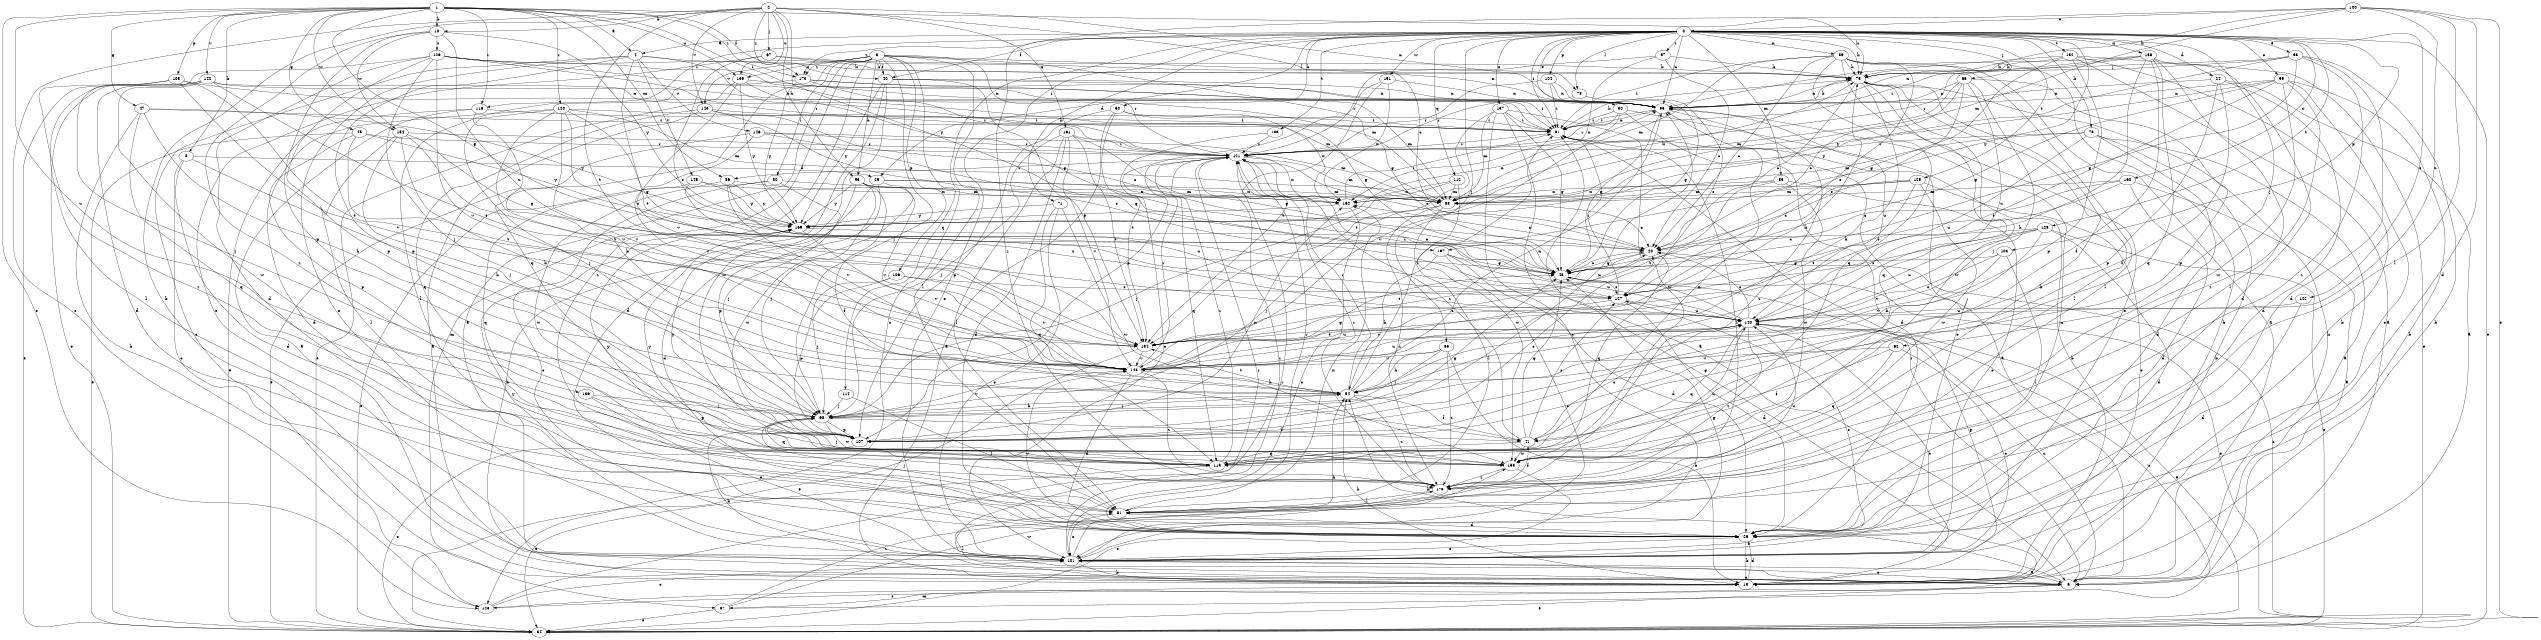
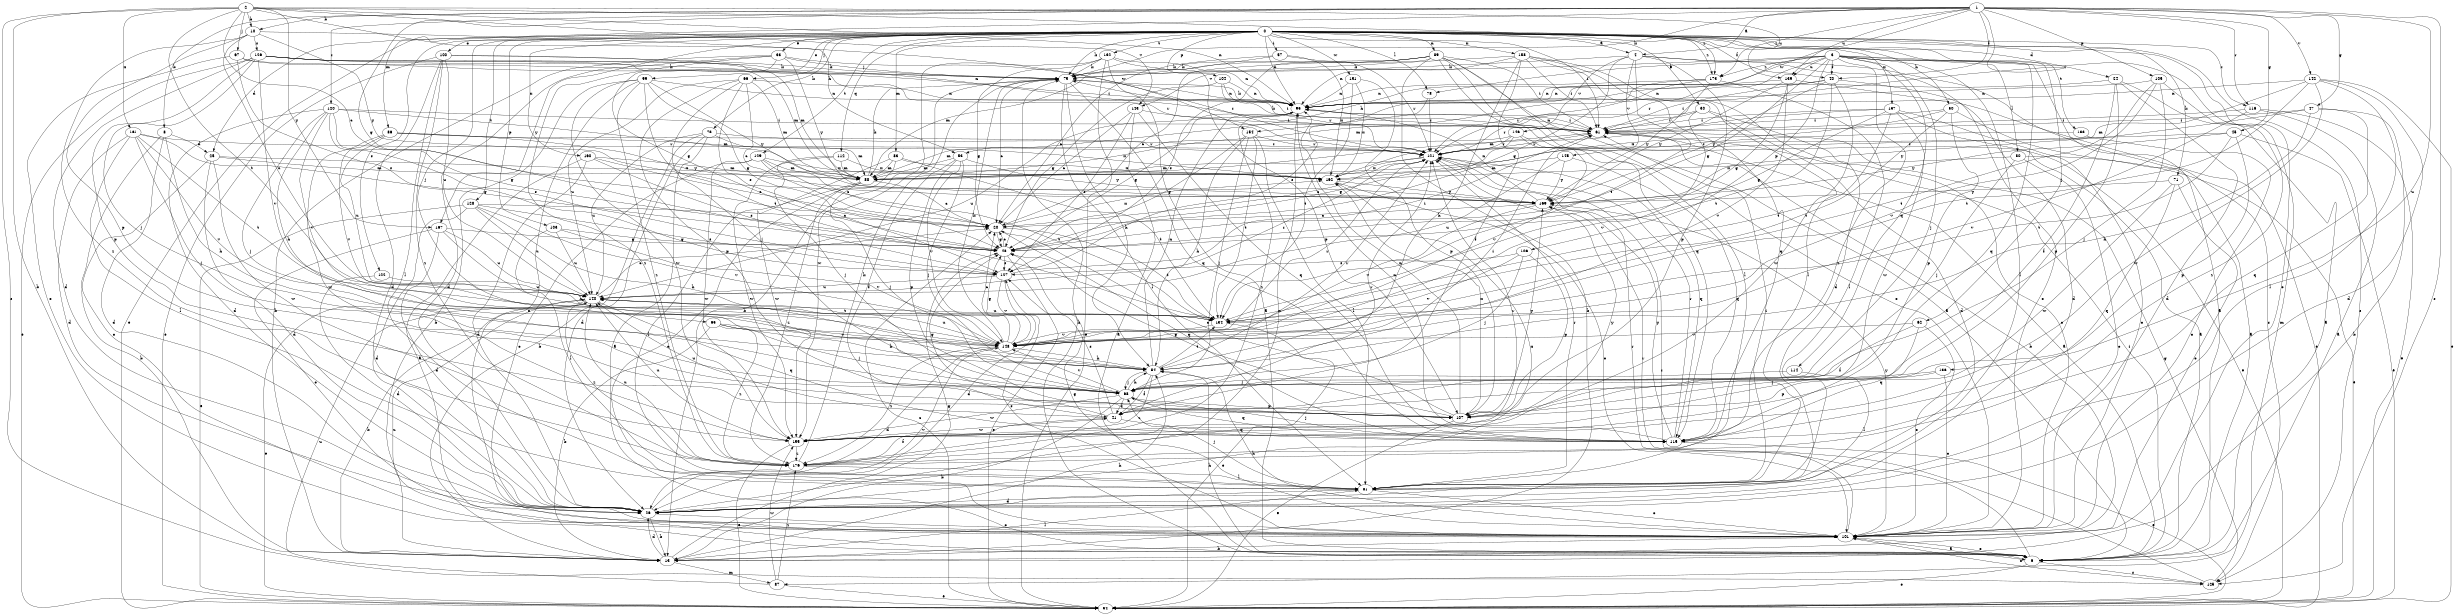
(2020, 20) -> (853, 34)
(983, 168) -> (910, 139)
